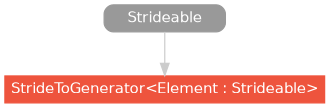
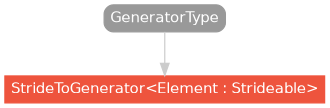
(165, 18) -> (165, 18)
